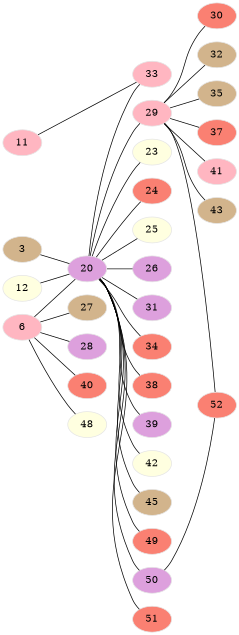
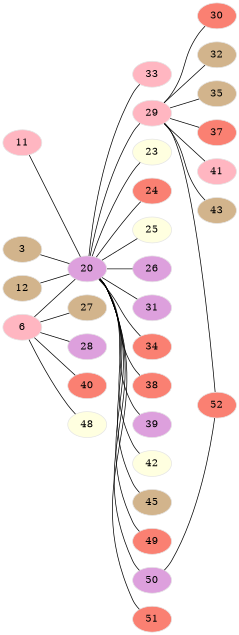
(87, 108) -> (55, 206)
(22, 288) -> (22, 288)
